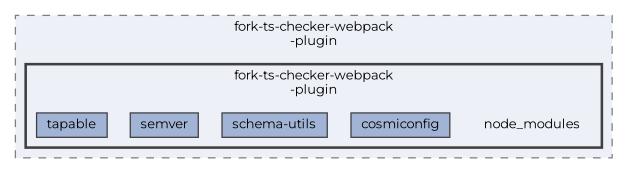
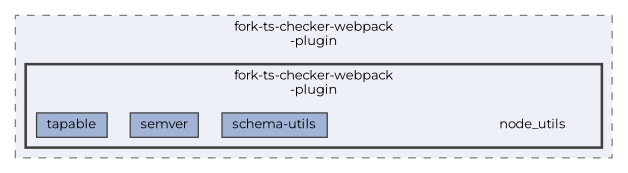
(400, 125) -> none
(533, 125) -> (533, 125)
